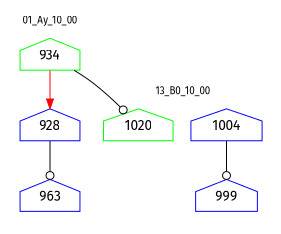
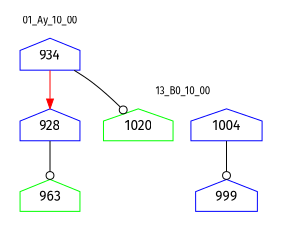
(50, 56) -> (50, 56)
(50, 197) -> (50, 197)
